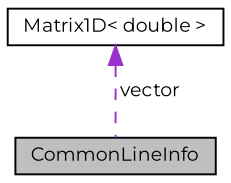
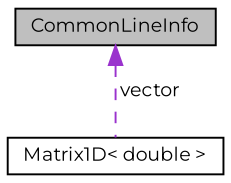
(116, 101) -> (116, 101)
